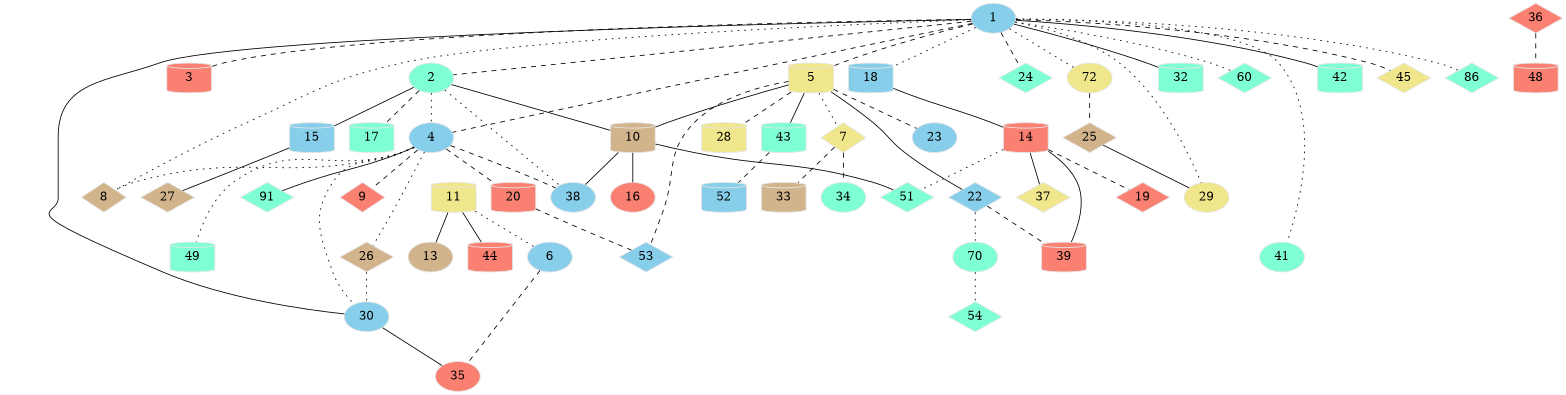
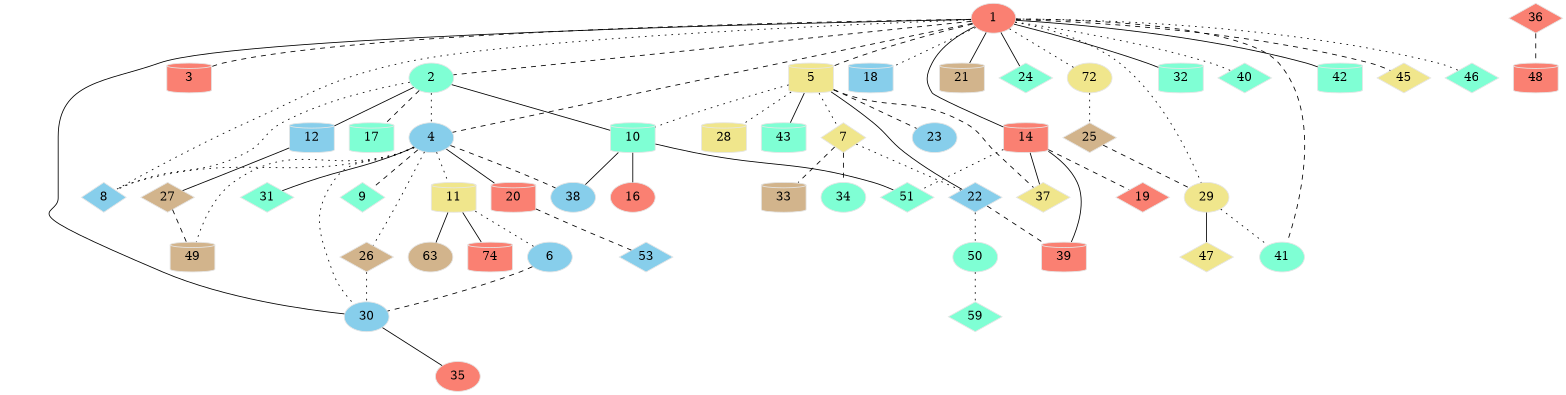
(994, 18) -> (994, 18)
(1010, 49) -> (1010, 49)
(1281, 67) -> (1281, 67)
none -> (962, 78)
(1245, 78) -> (1245, 78)
(1472, 78) -> (1472, 78)
(767, 108) -> (767, 108)
(948, 108) -> (930, 89)
(1090, 108) -> (1090, 108)
(698, 112) -> (722, 105)
(686, 133) -> (946, 114)
(312, 138) -> (312, 138)
(502, 138) -> (264, 139)
(633, 138) -> (633, 138)
(470, 166) -> (470, 166)
(1146, 166) -> (1146, 166)
none -> (442, 167)
none -> (909, 167)
(104, 197) -> (104, 197)
(267, 197) -> (267, 197)
(362, 197) -> (362, 197)
(724, 197) -> none
none -> (180, 226)
none -> (1244, 227)
(193, 257) -> (193, 257)
(430, 257) -> (430, 257)
(490, 257) -> (490, 257)
(975, 257) -> (975, 257)
none -> (1207, 257)
(504, 317) -> (461, 292)
(975, 317) -> (975, 317)
